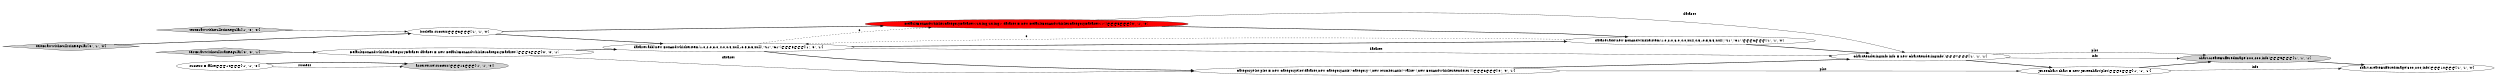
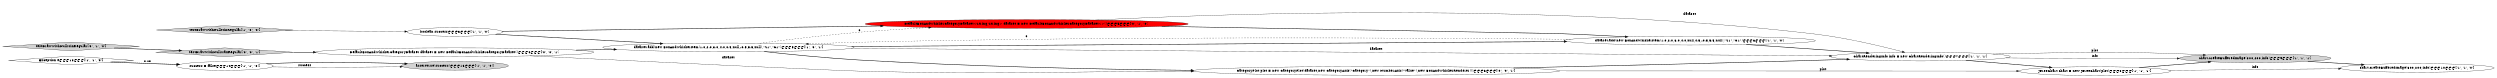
(261, 39) -> (147, 49)
none -> (71, 60)
